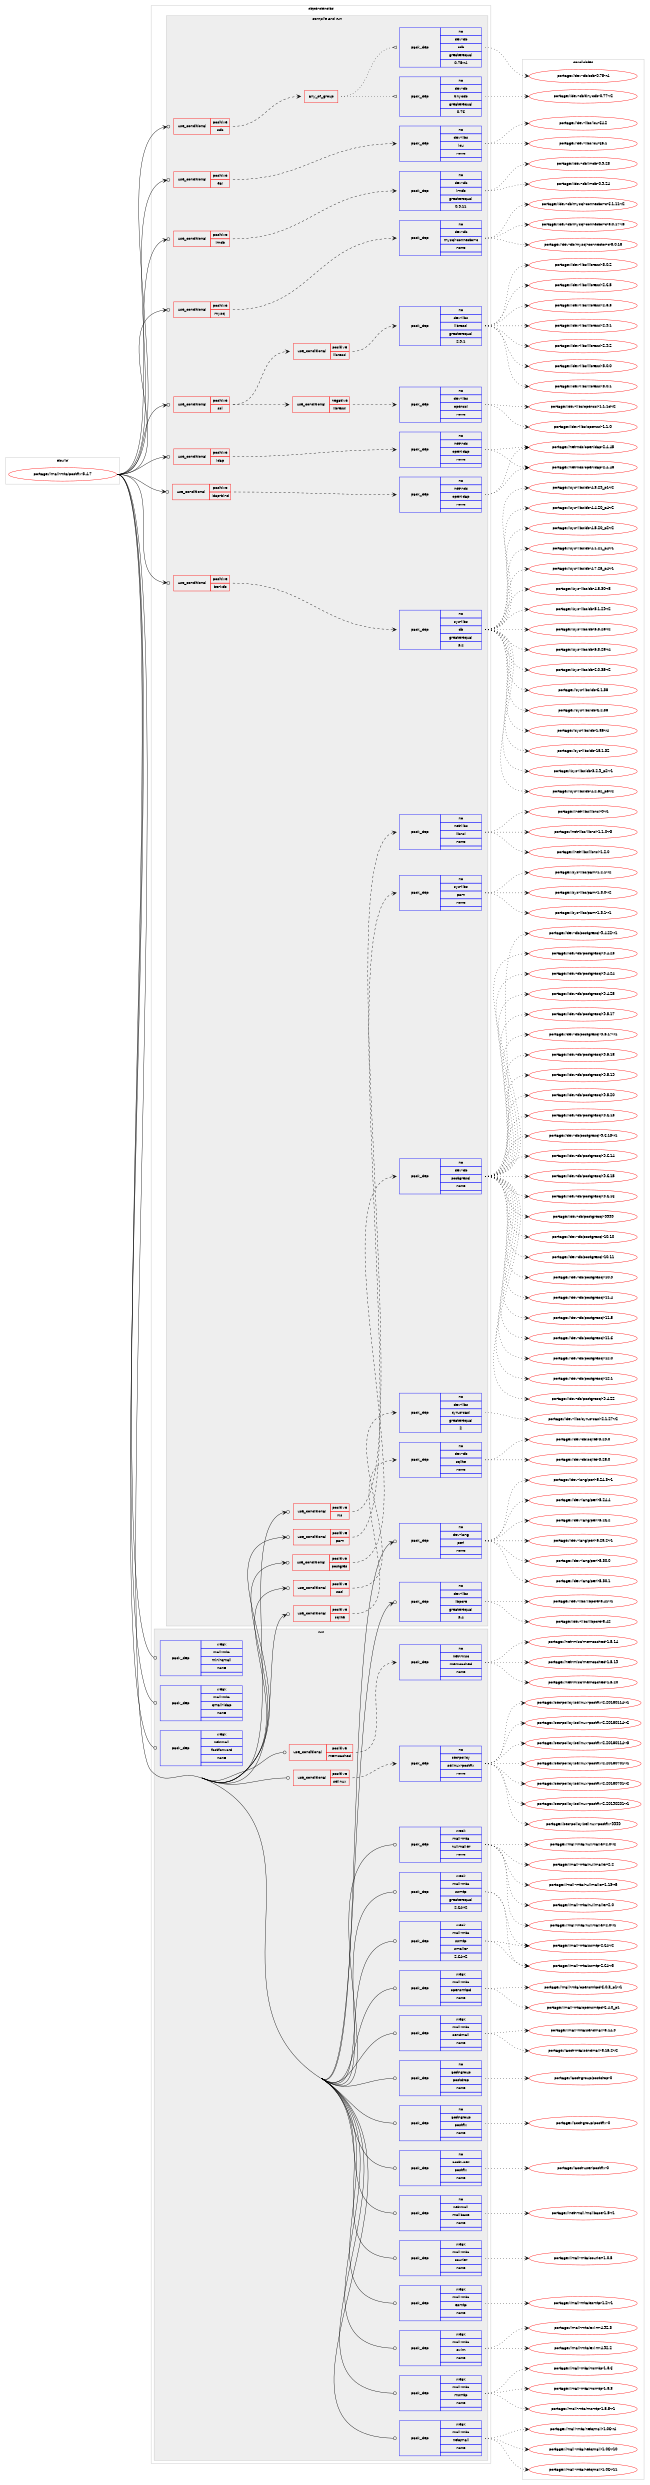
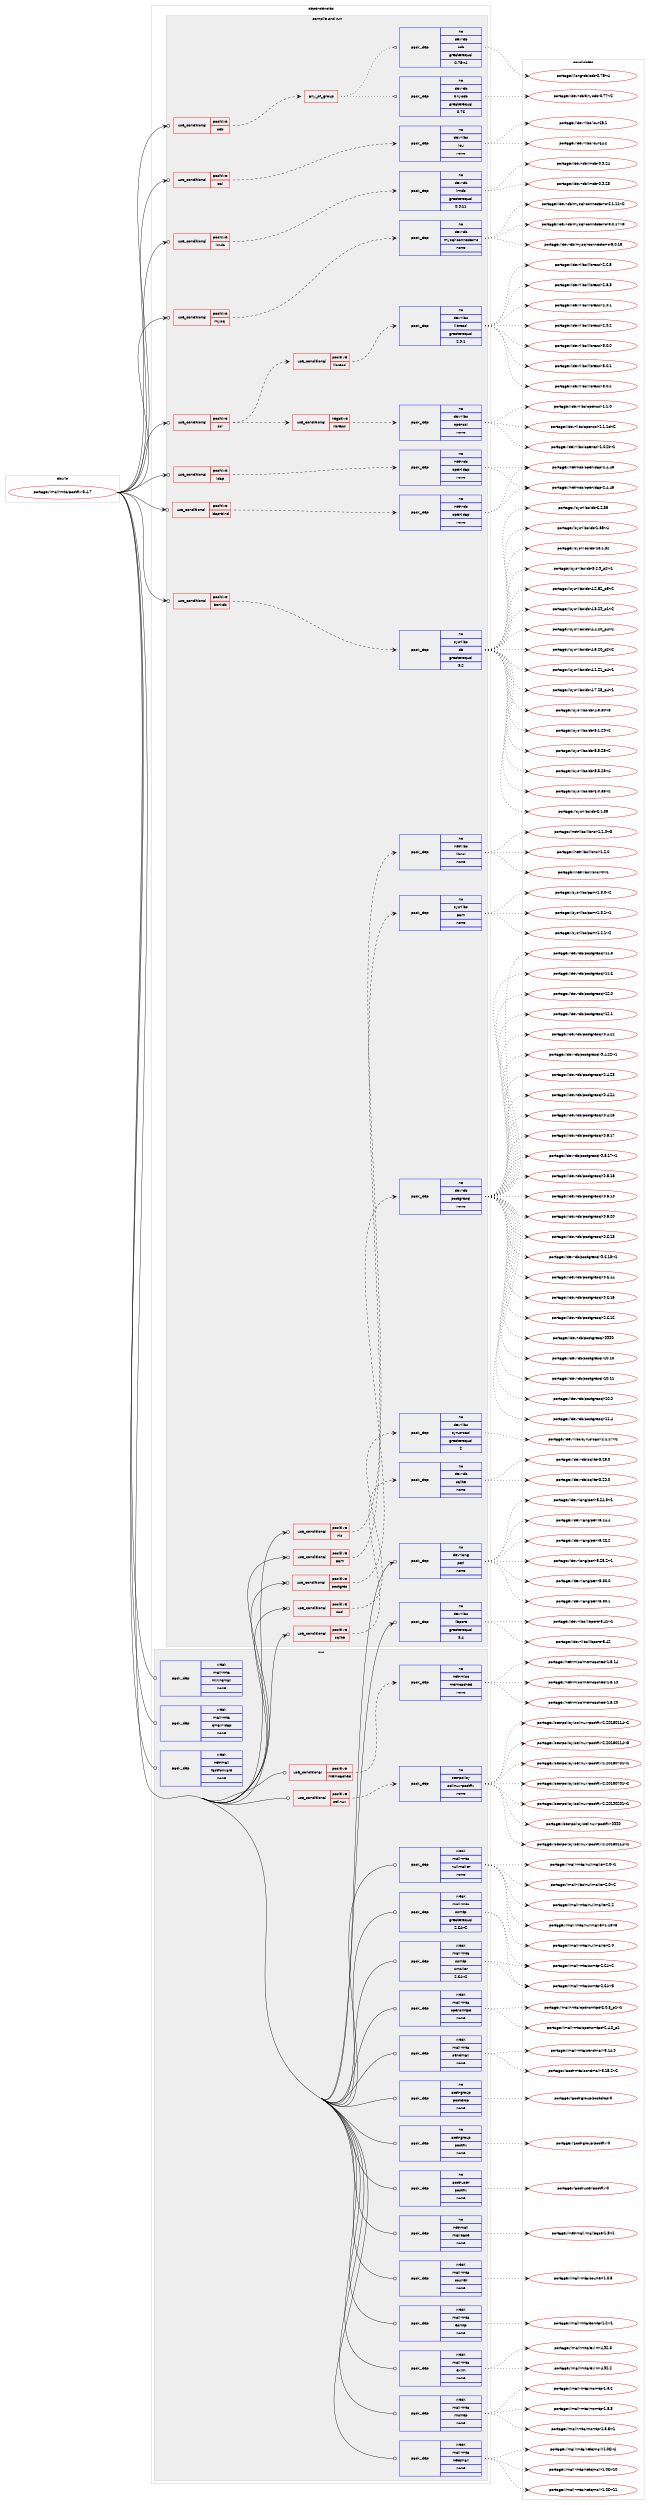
(583, 76) -> (583, 76)
none -> (583, 447)
(583, 1845) -> (583, 1885)
